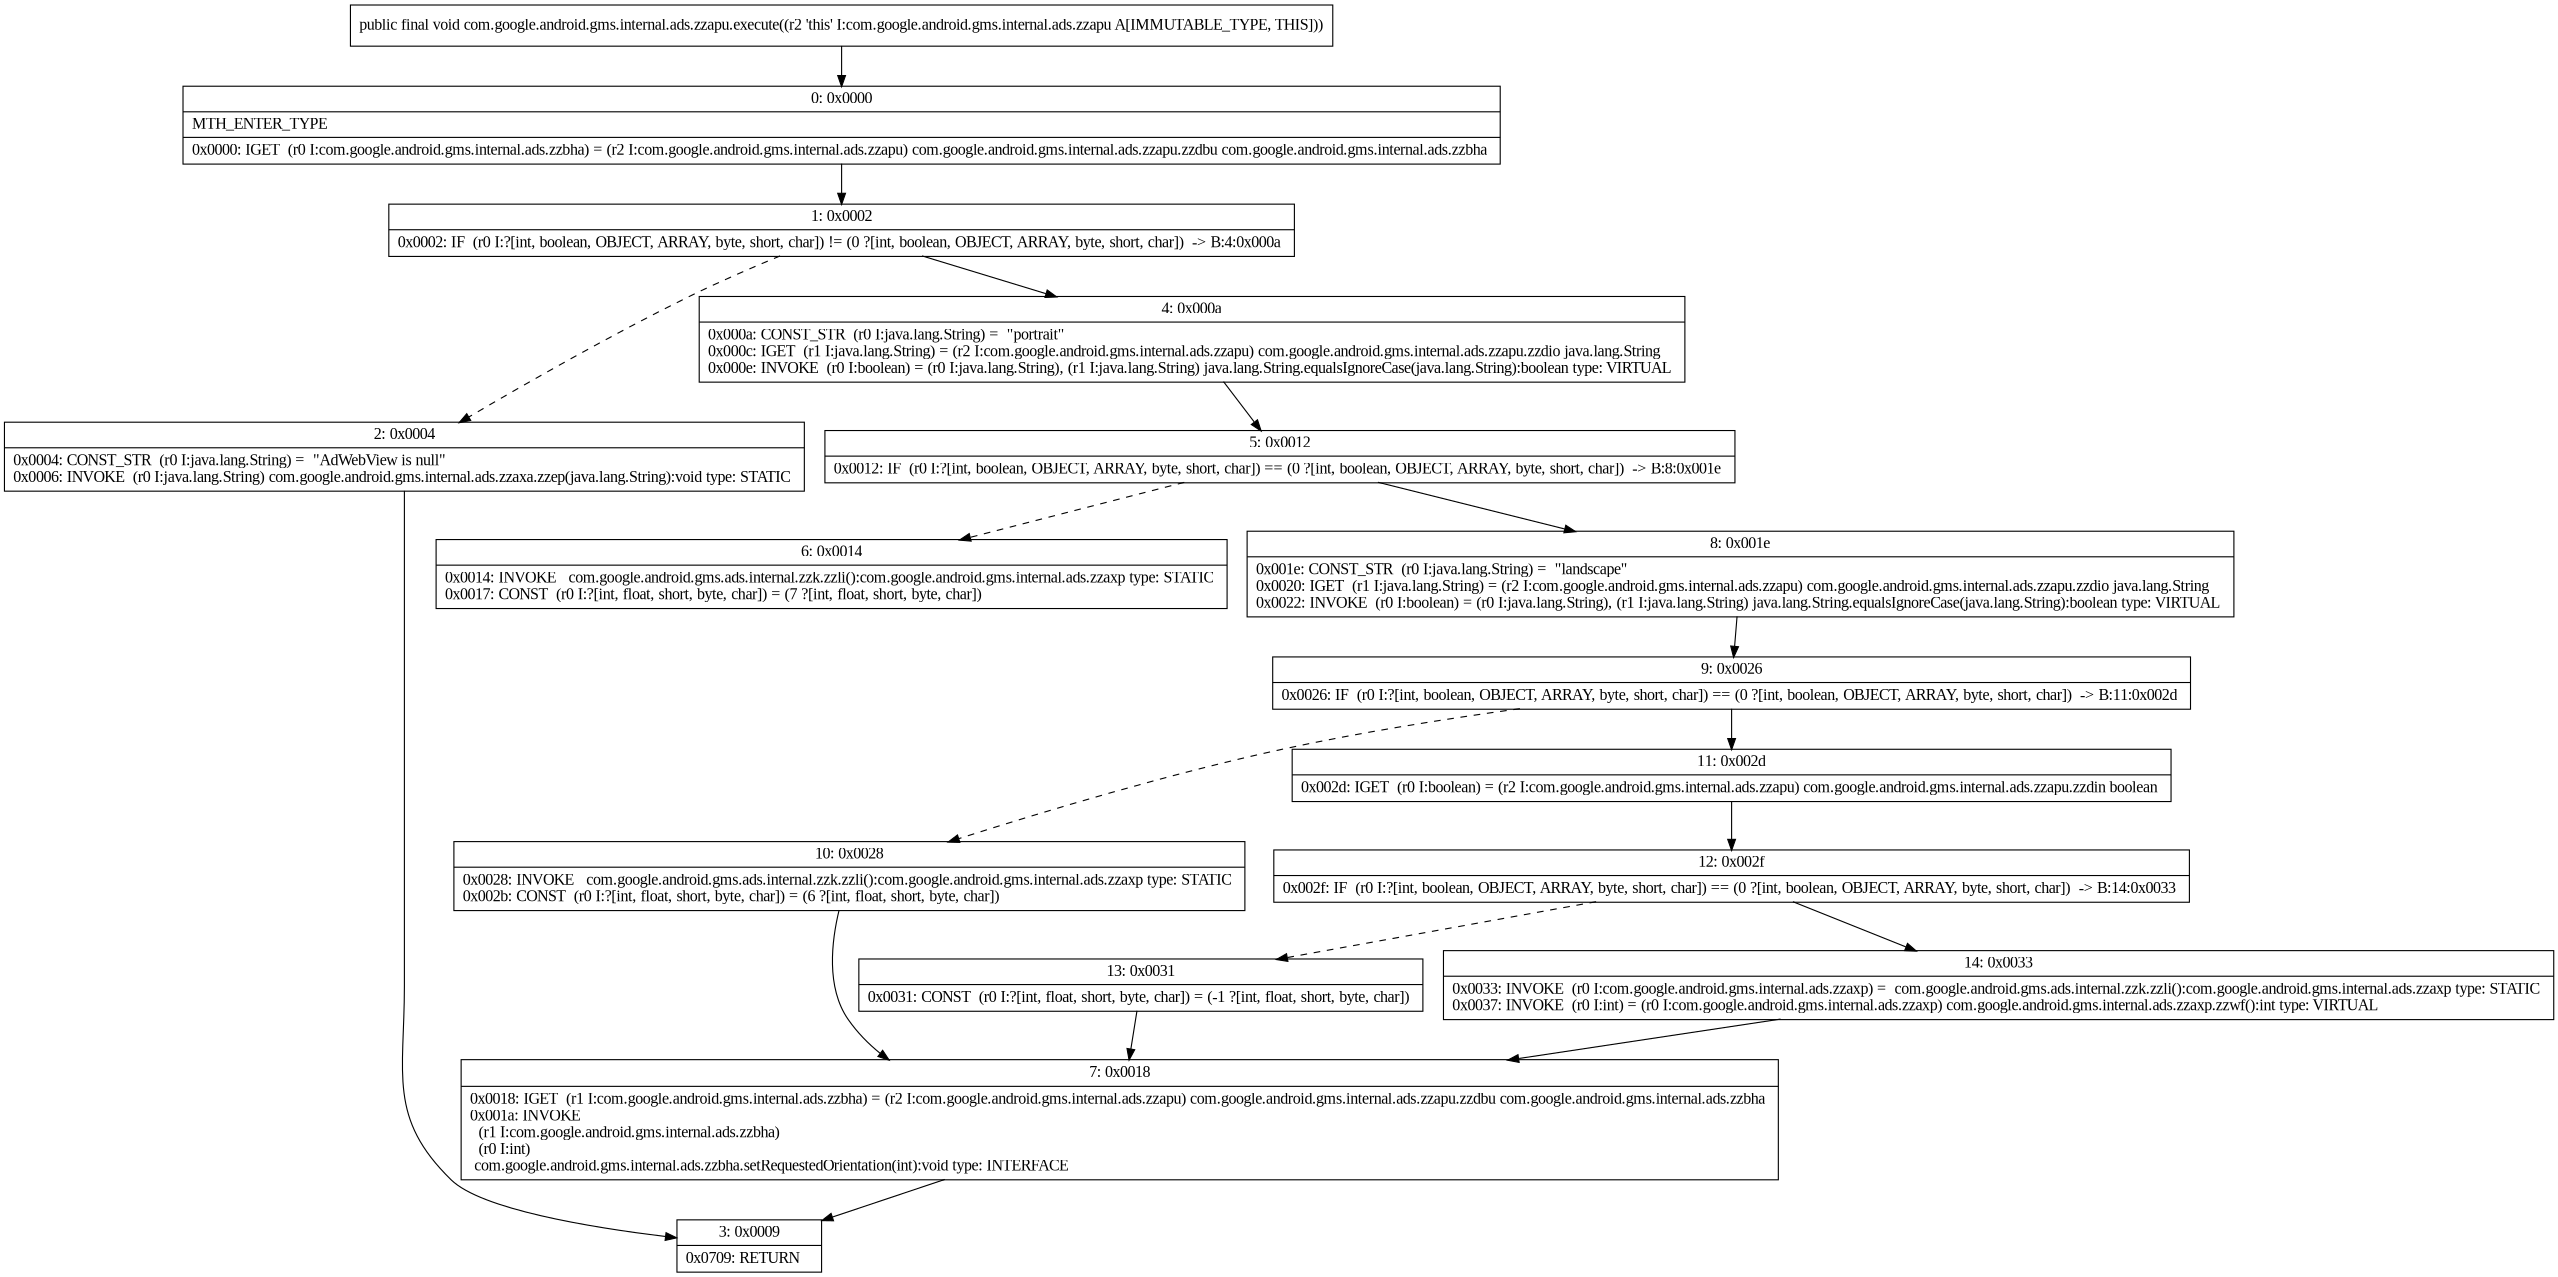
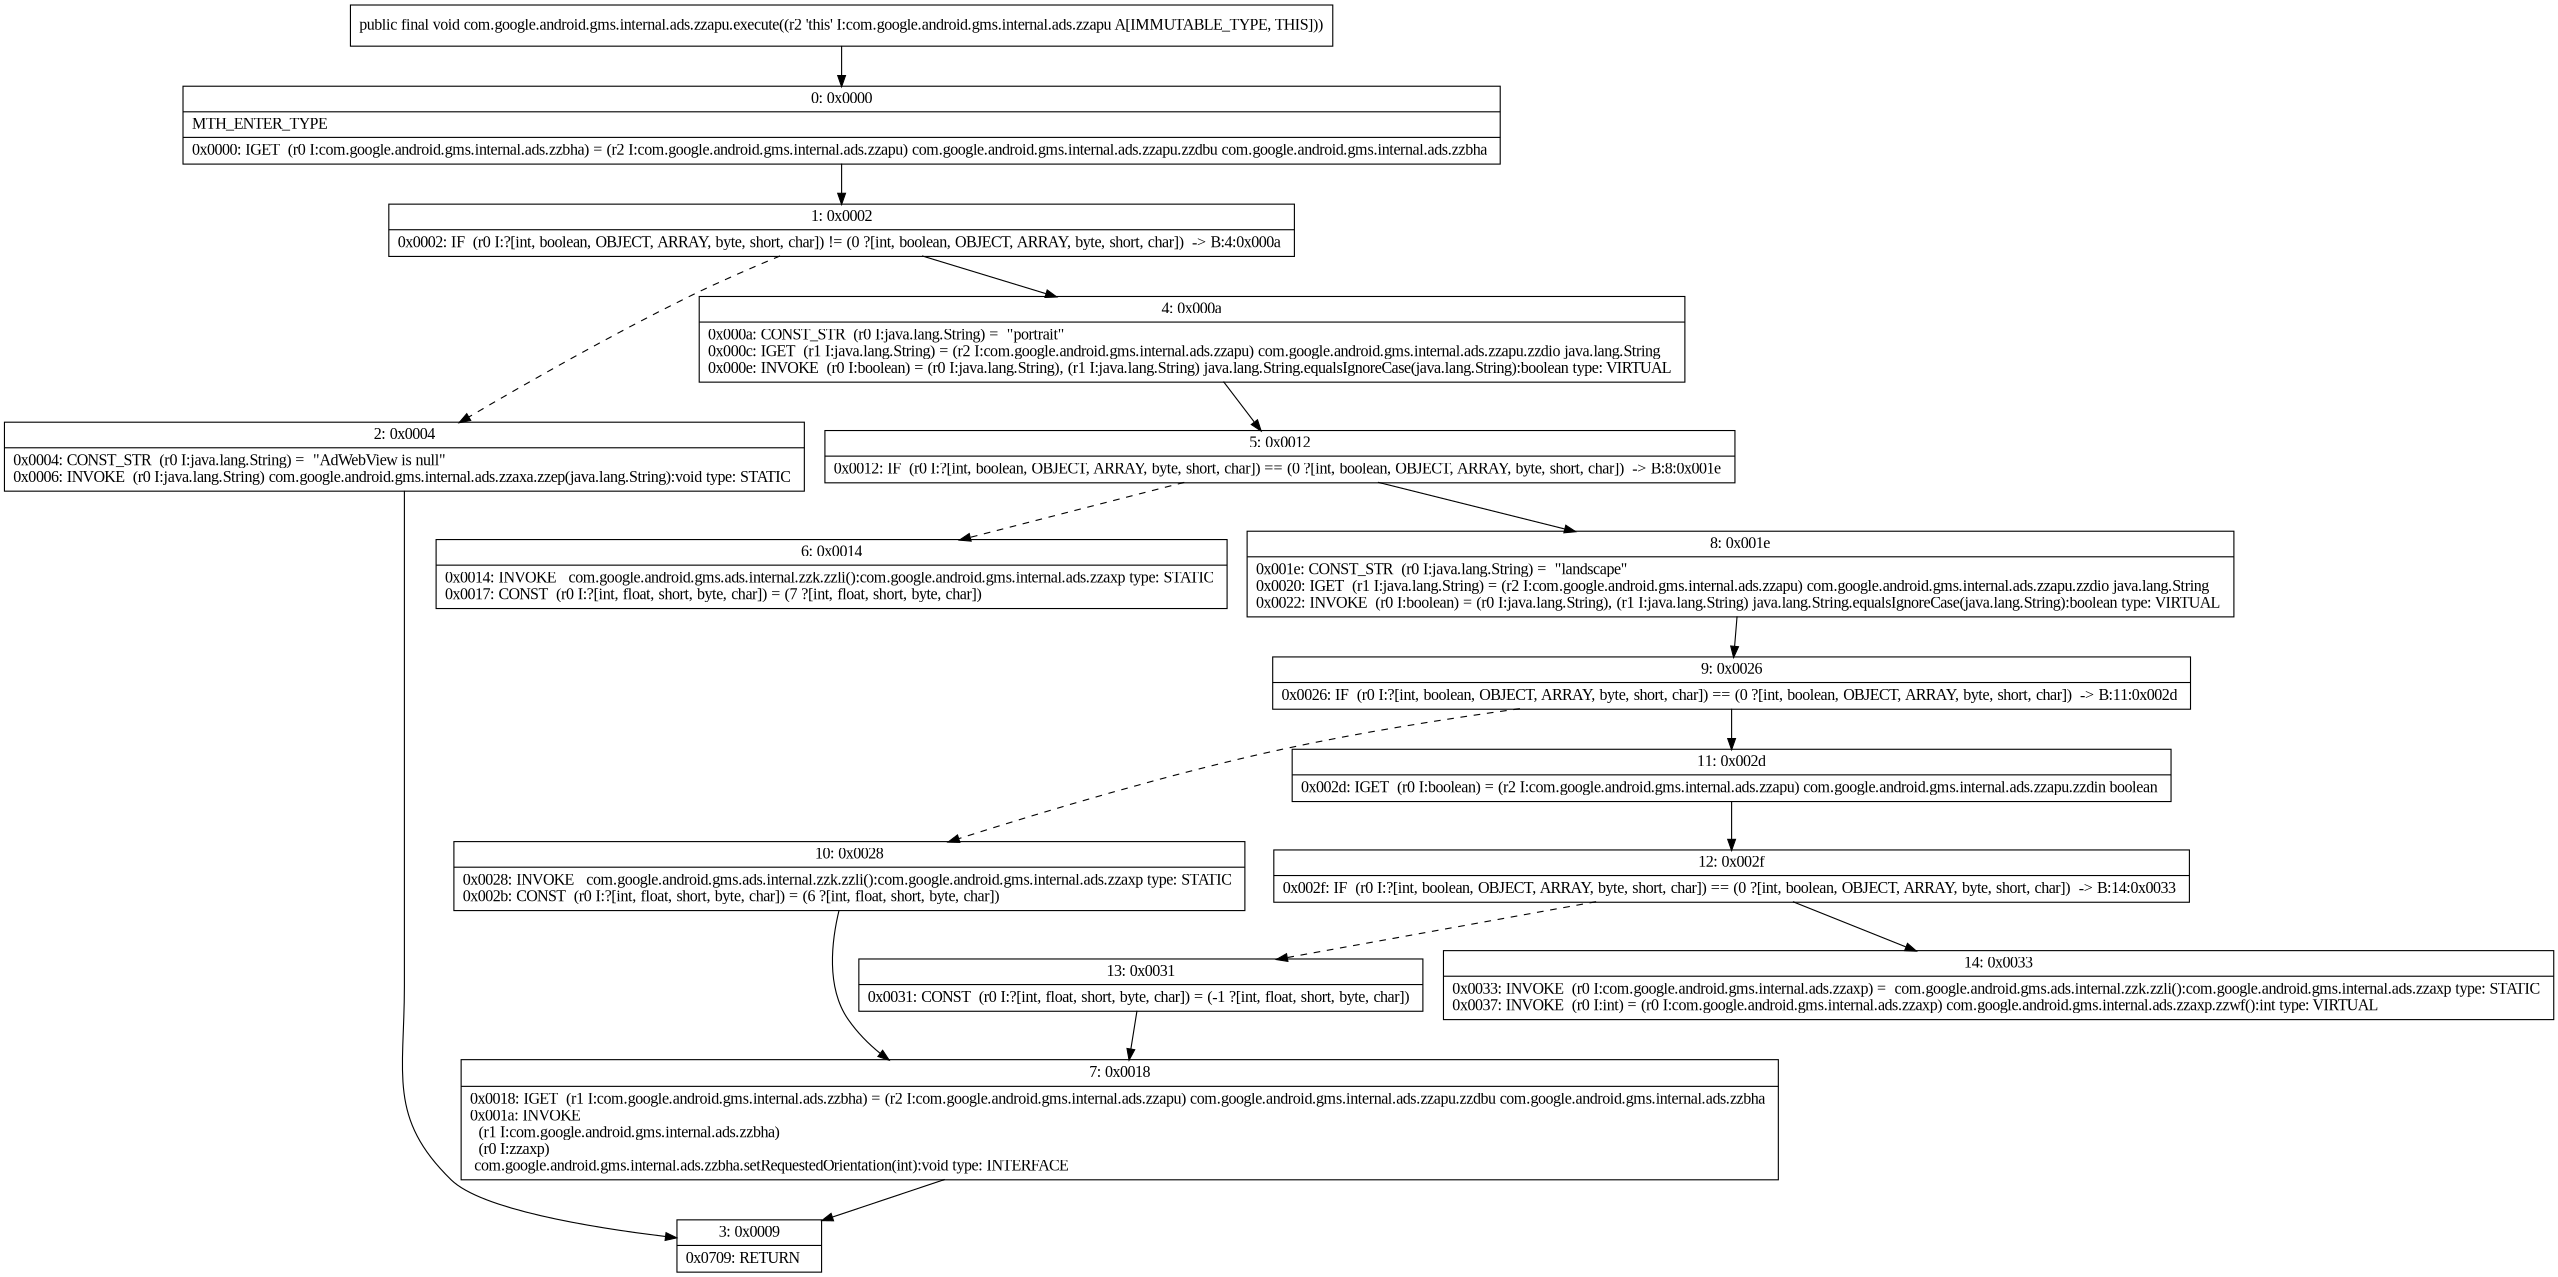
(1650, 1039) -> none
(501, 1149) -> (510, 1149)
